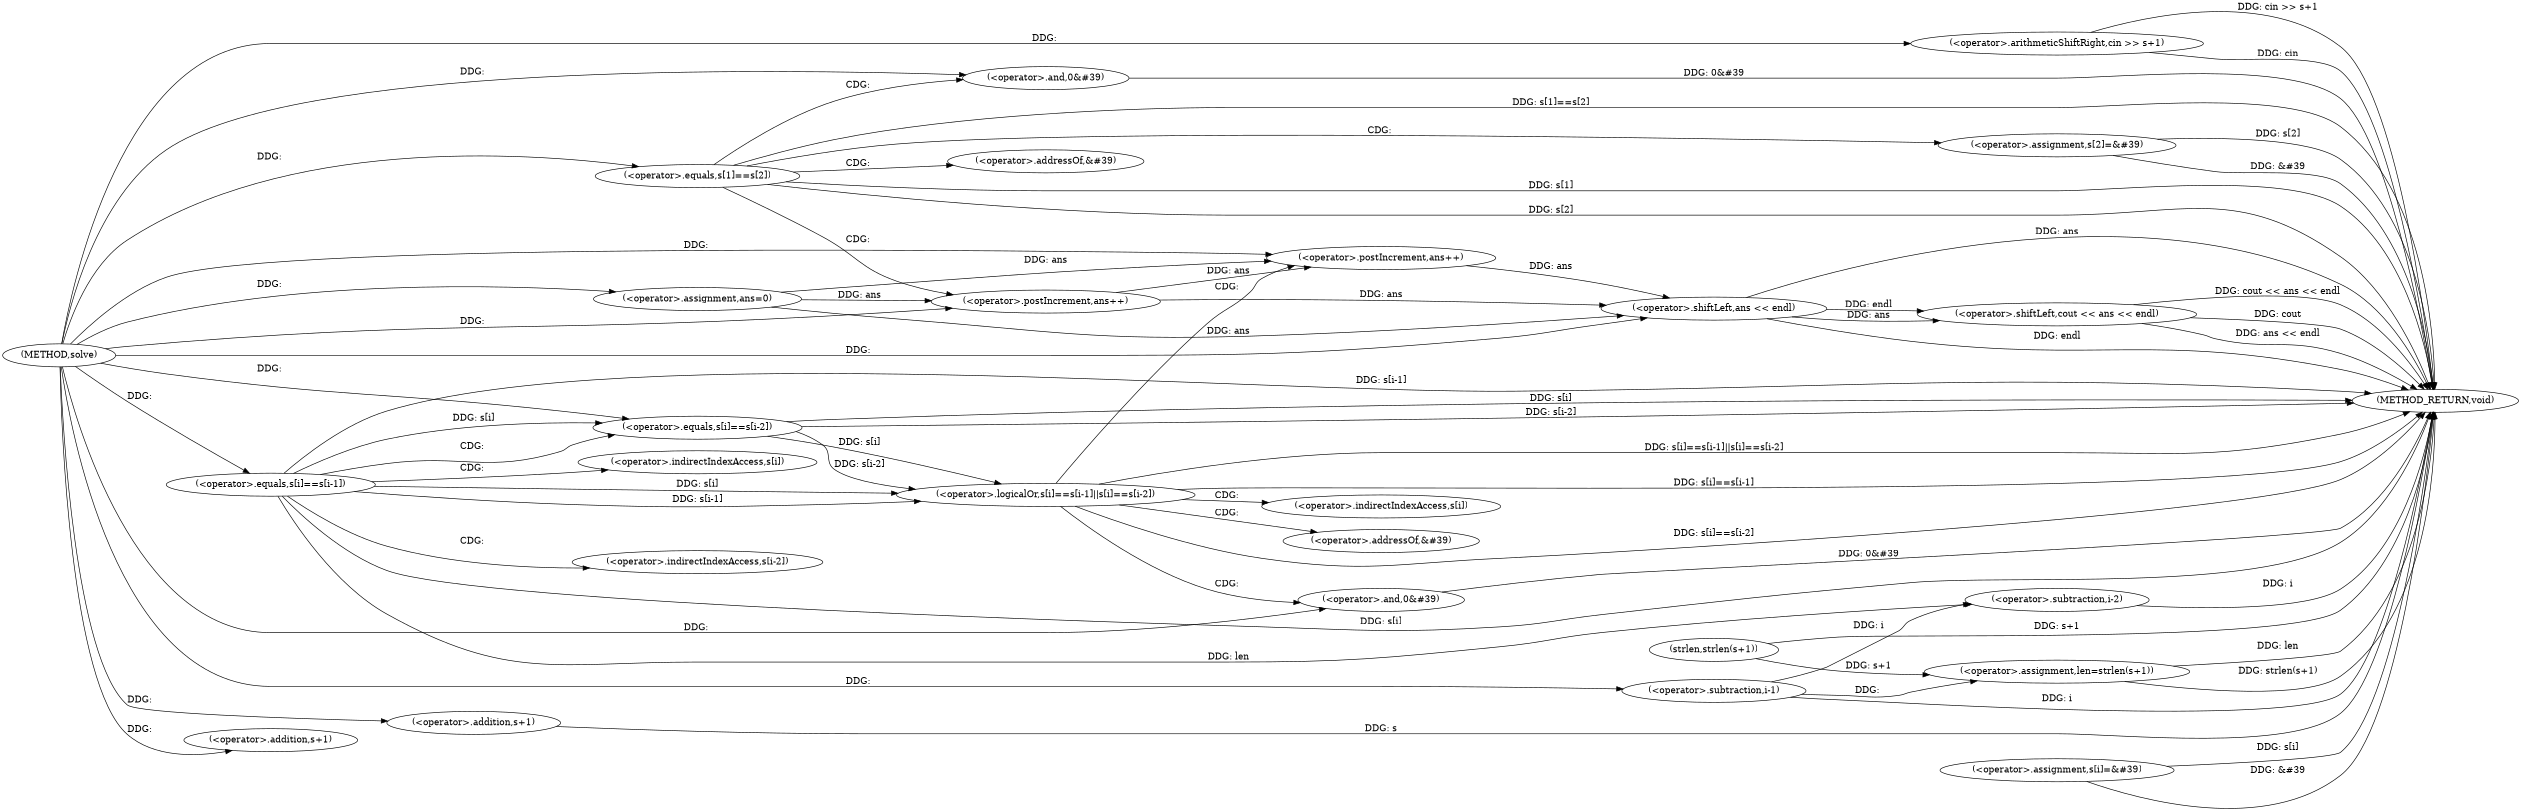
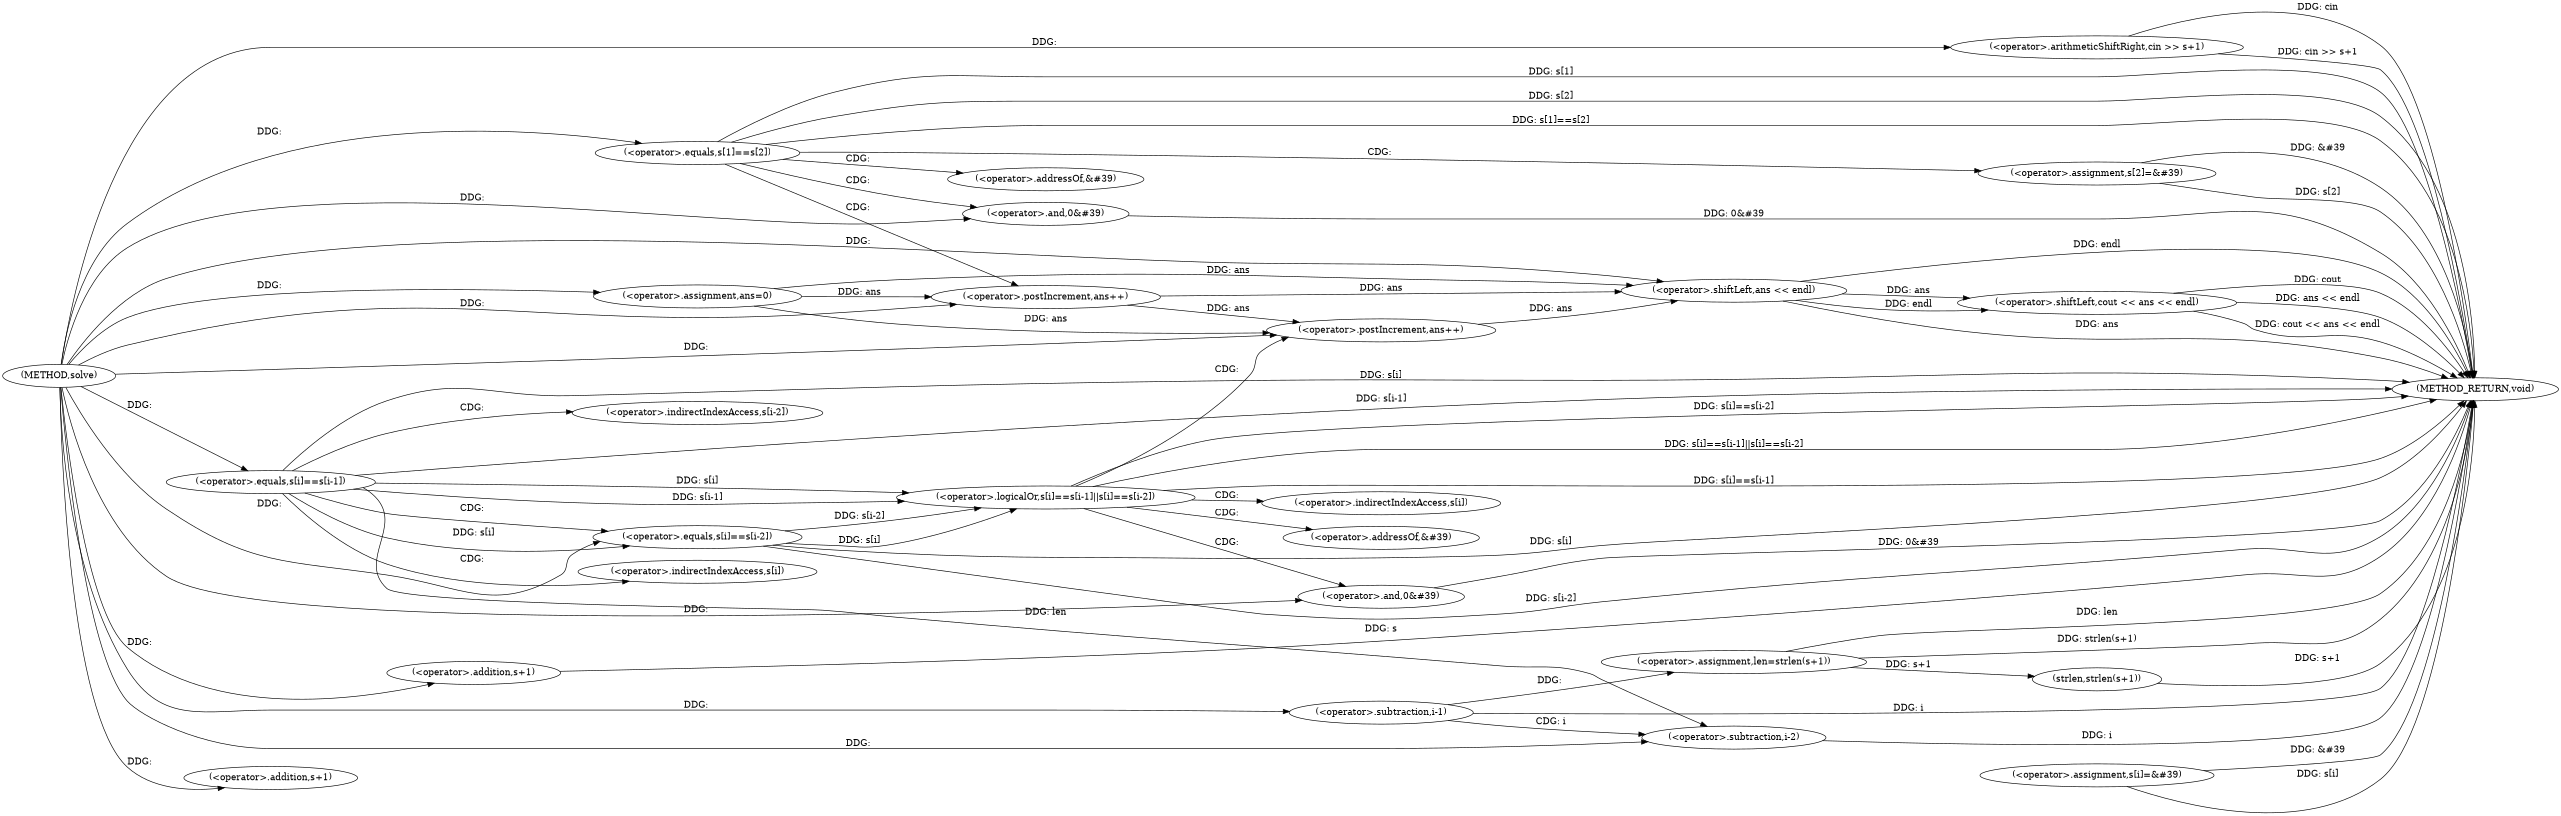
(1869, 626) -> (1551, 722)
(1839, 671) -> (1939, 672)
none -> (717, 749)
